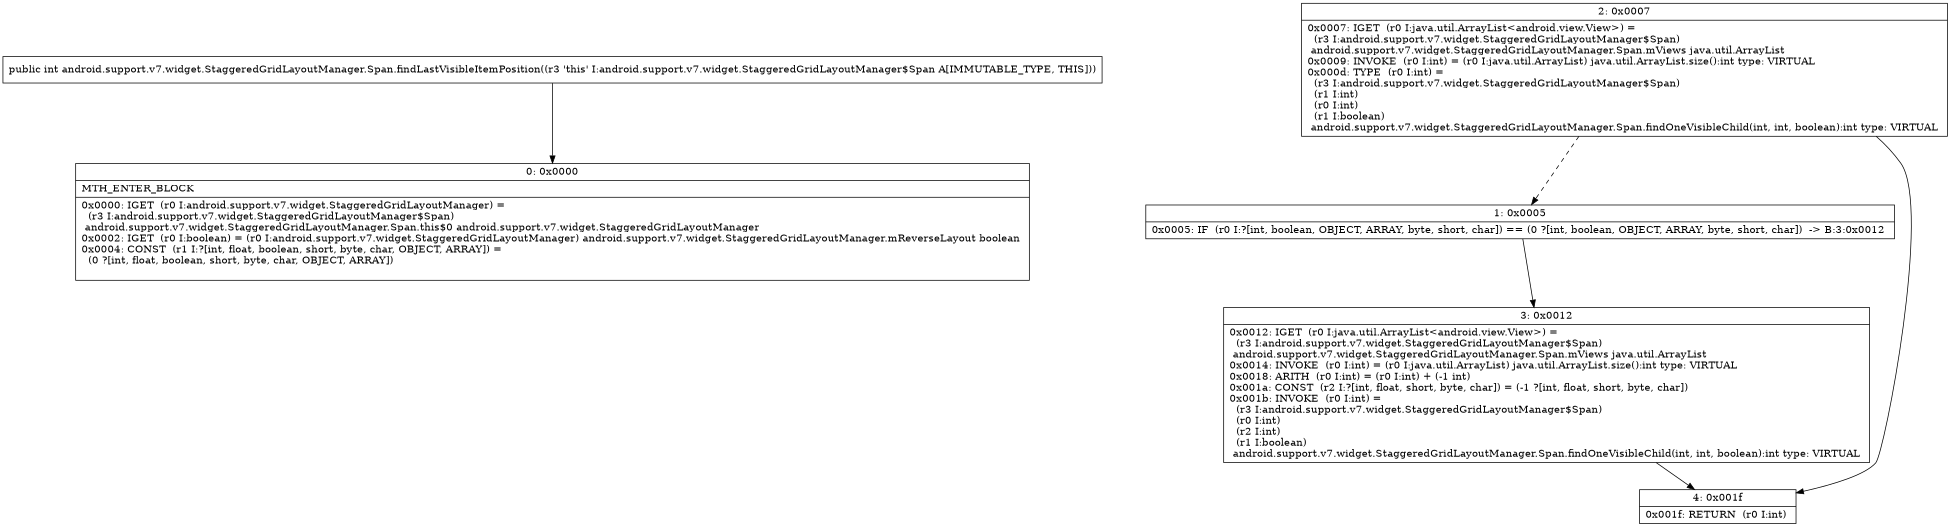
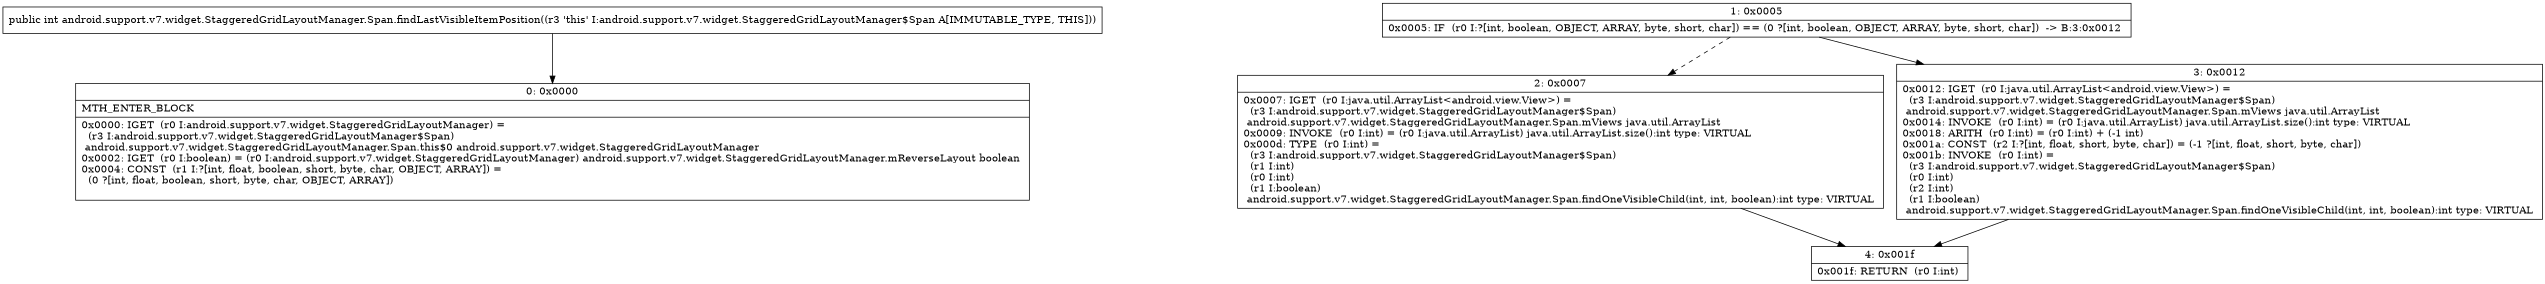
(1557, 167) -> (1702, 54)
